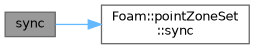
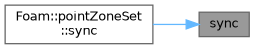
(72, 24) -> (169, 24)
